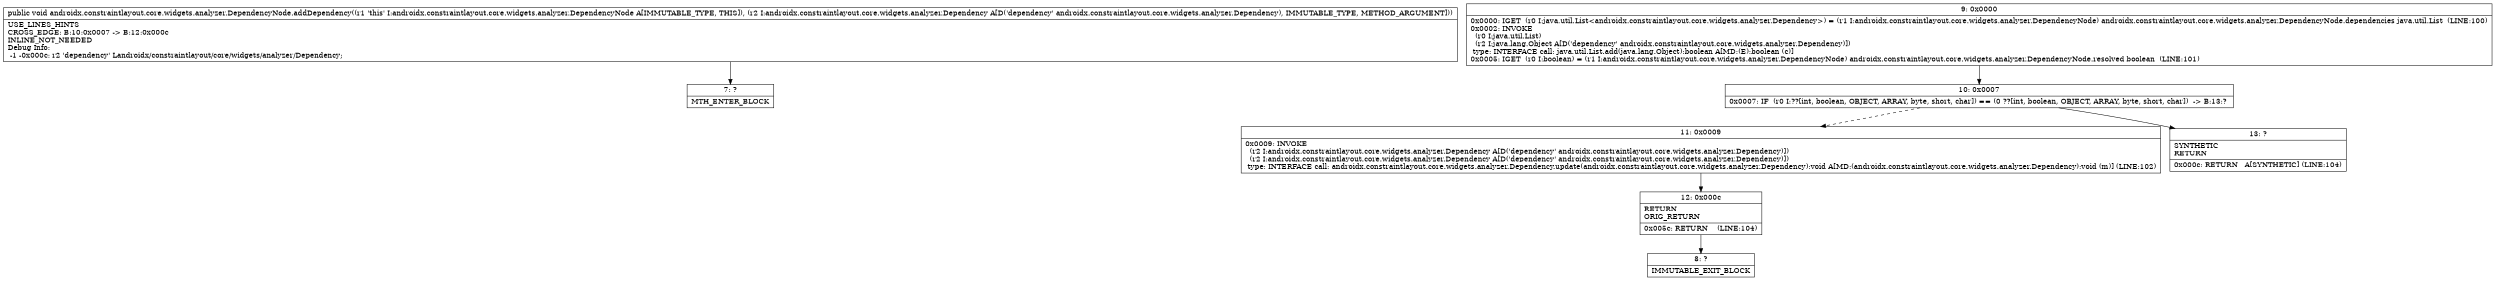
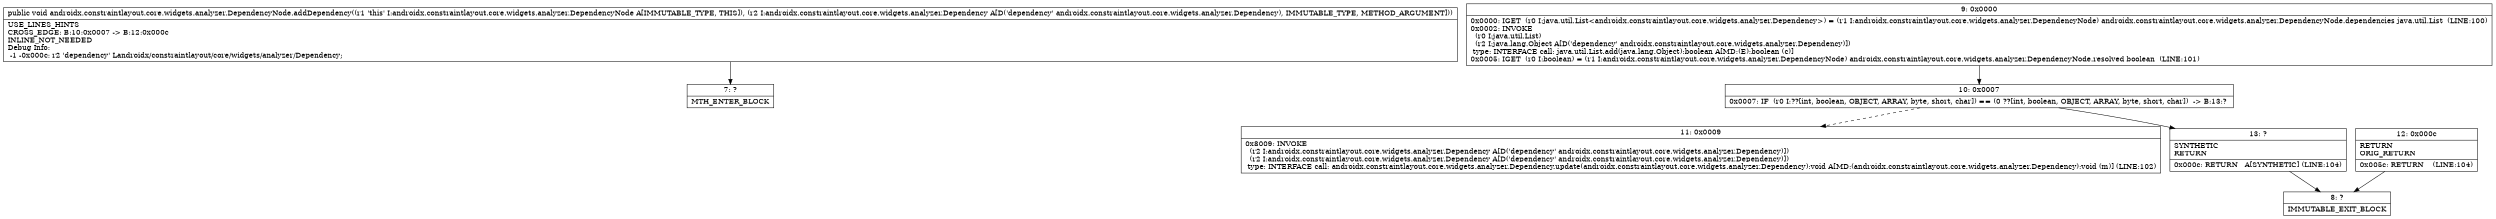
(1279, 144) -> (1279, 144)
(1701, 180) -> none
none -> (2303, 180)
